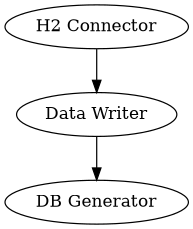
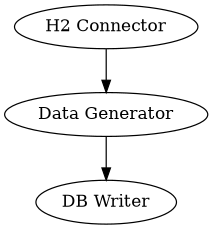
(97, 114) -> (106, 114)
(97, 202) -> (106, 202)
